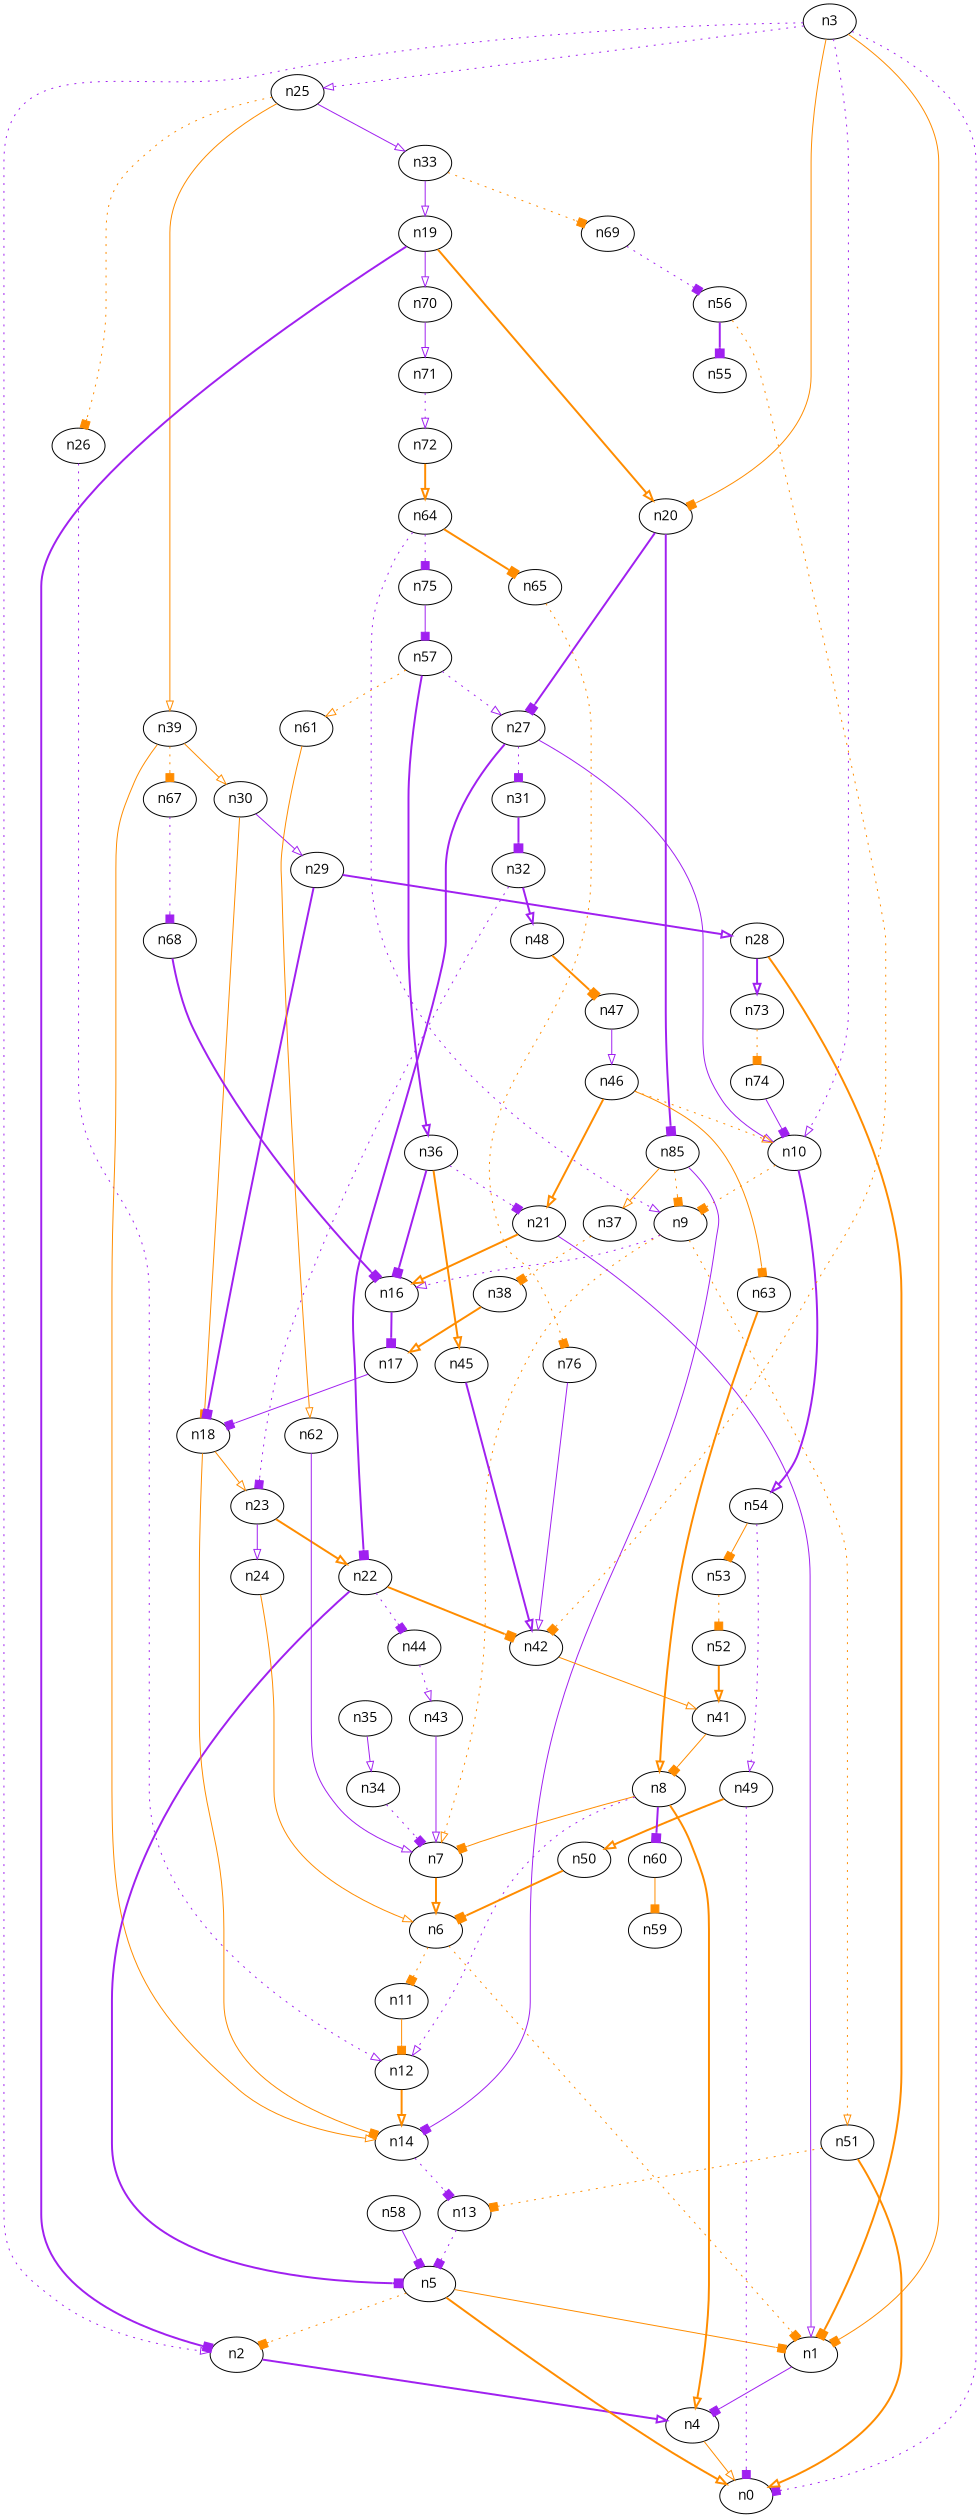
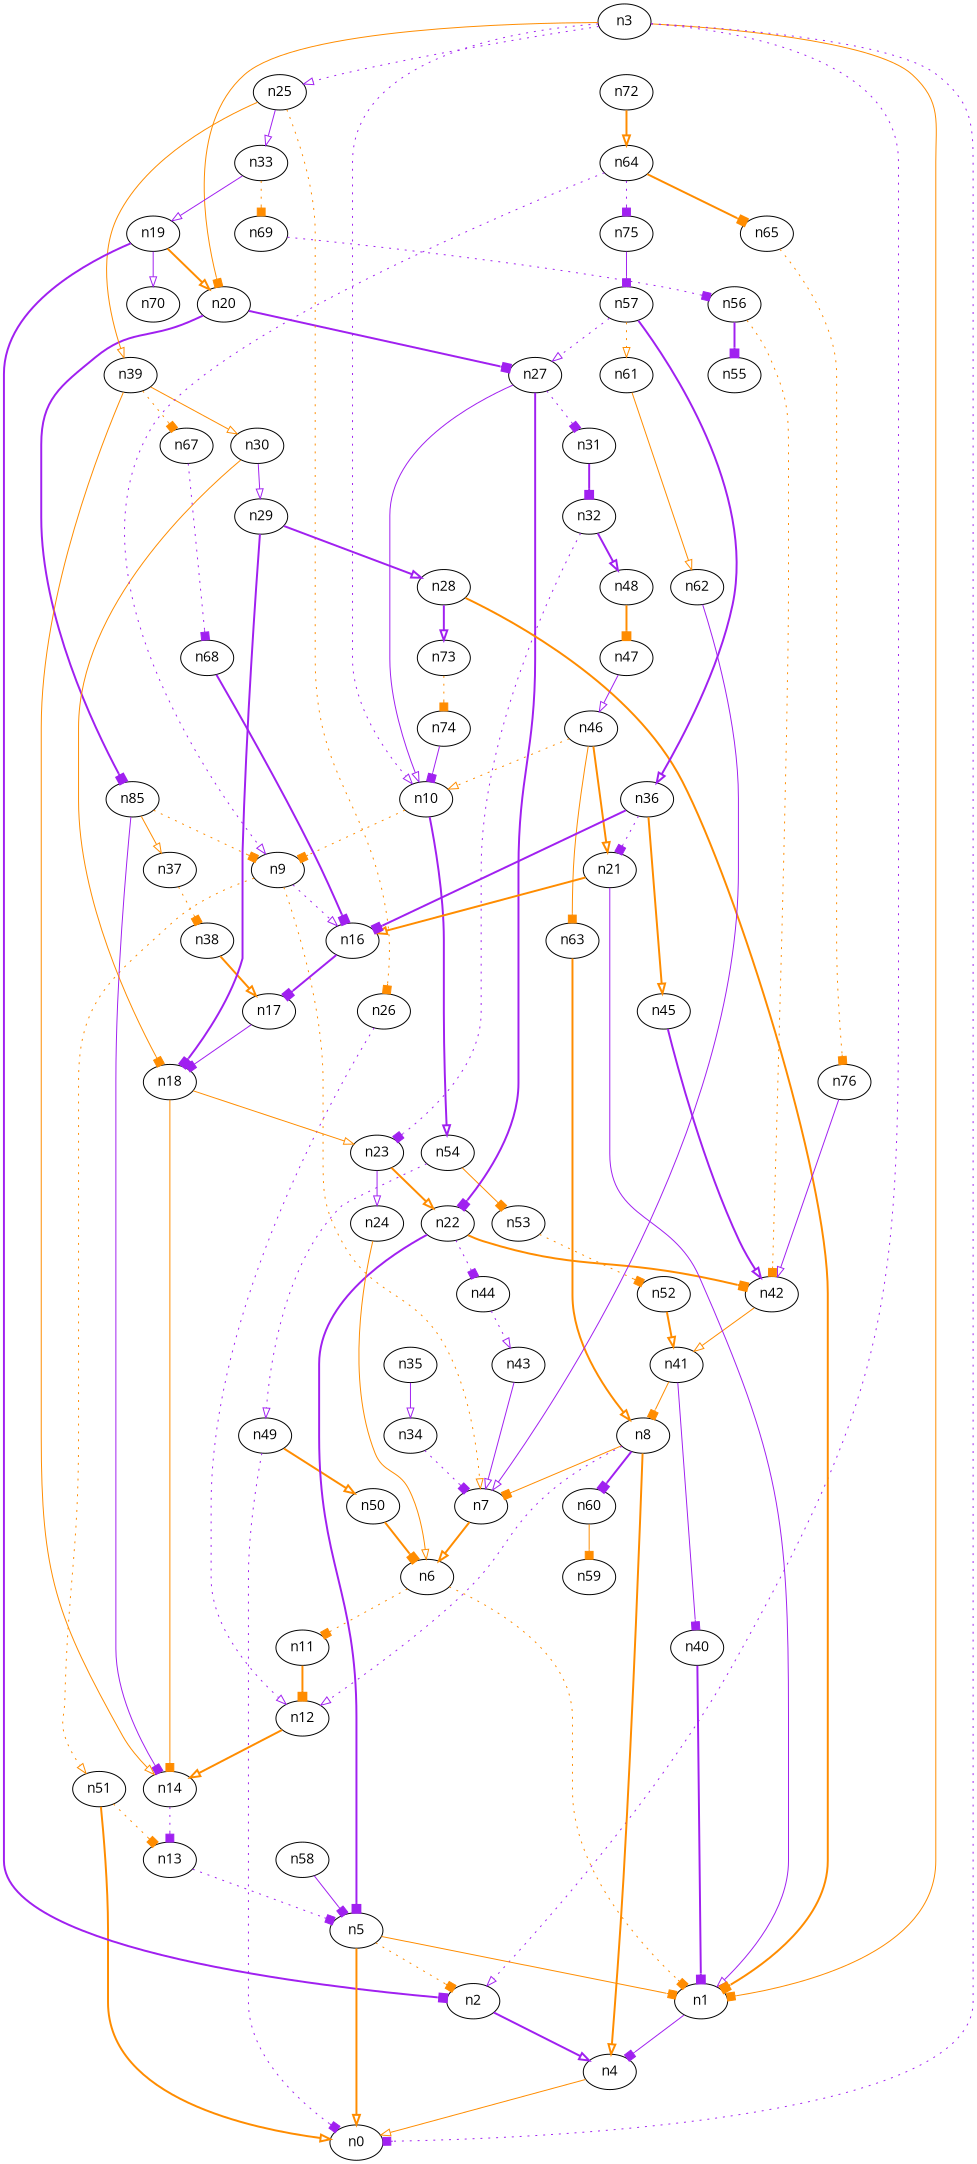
(425, 375) -> none
none -> (697, 1648)
(402, 2032) -> (302, 1678)
